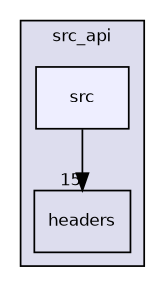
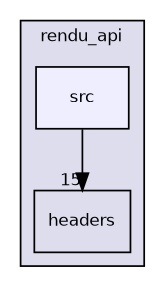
(82, 37) -> (82, 37)
